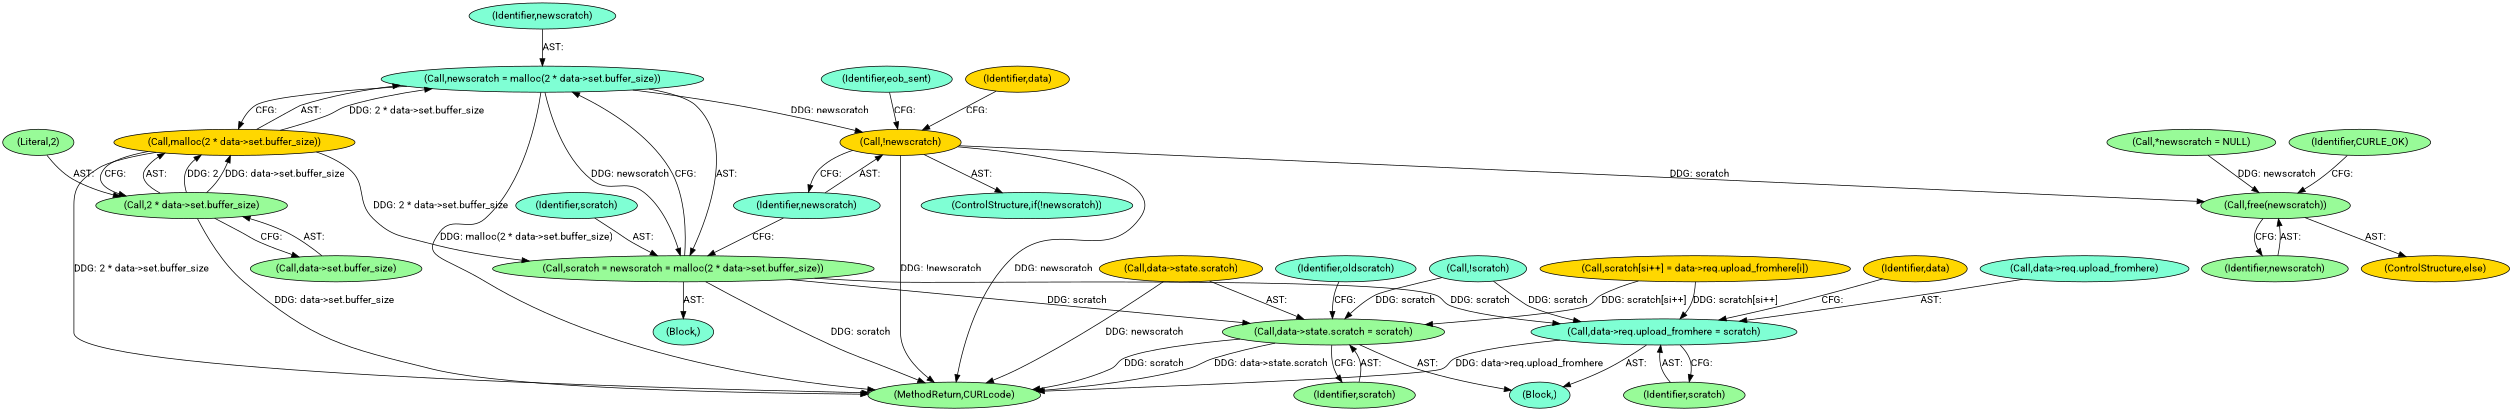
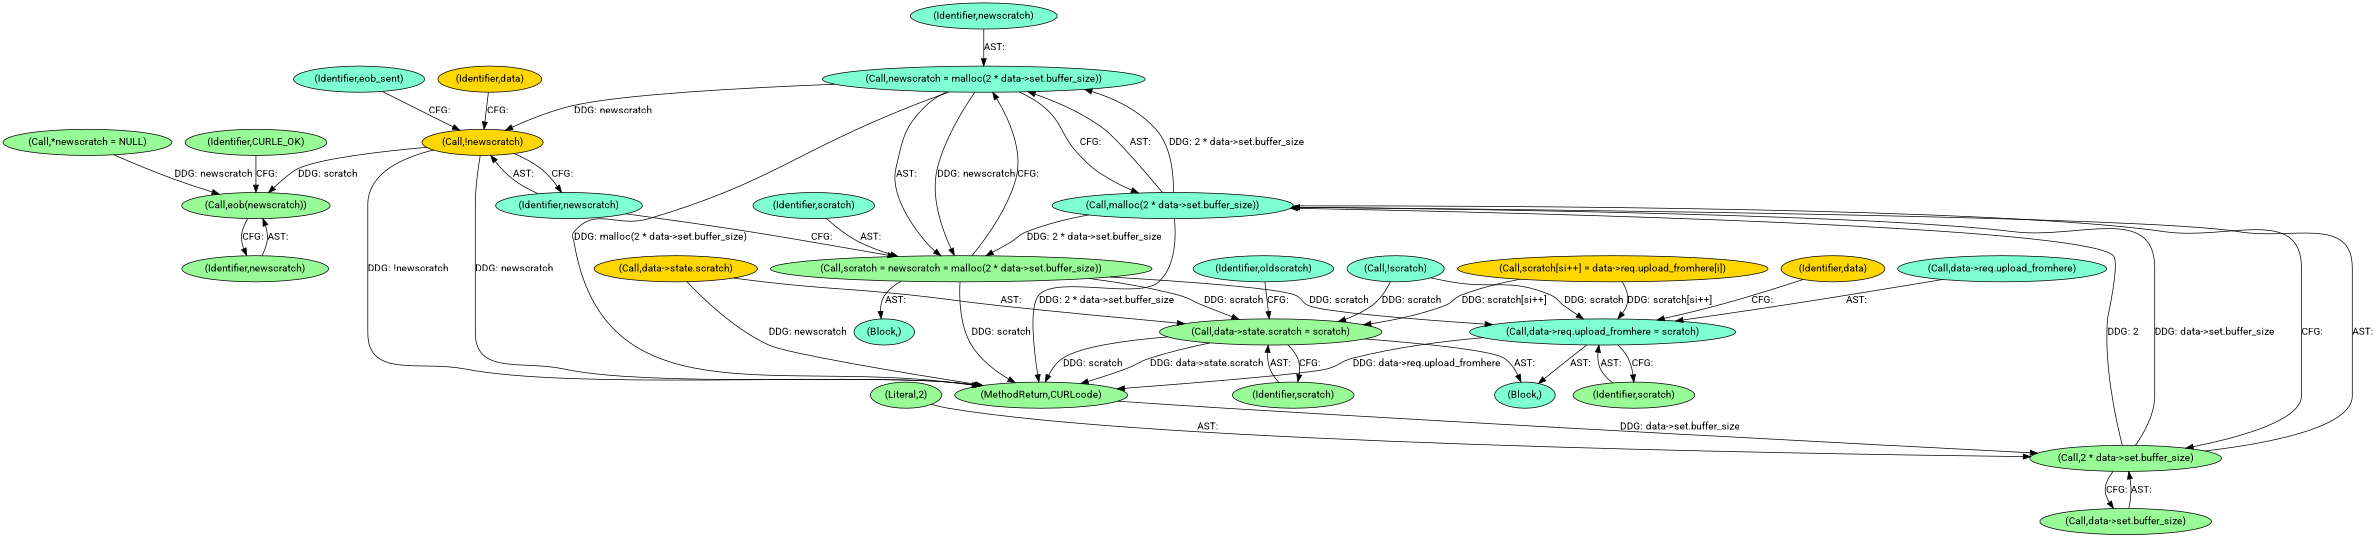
(234, 142) -> (1173, 206)
(1027, 206) -> none
(2276, 206) -> (256, 206)
(2435, 269) -> none
(448, 372) -> (1574, 428)
